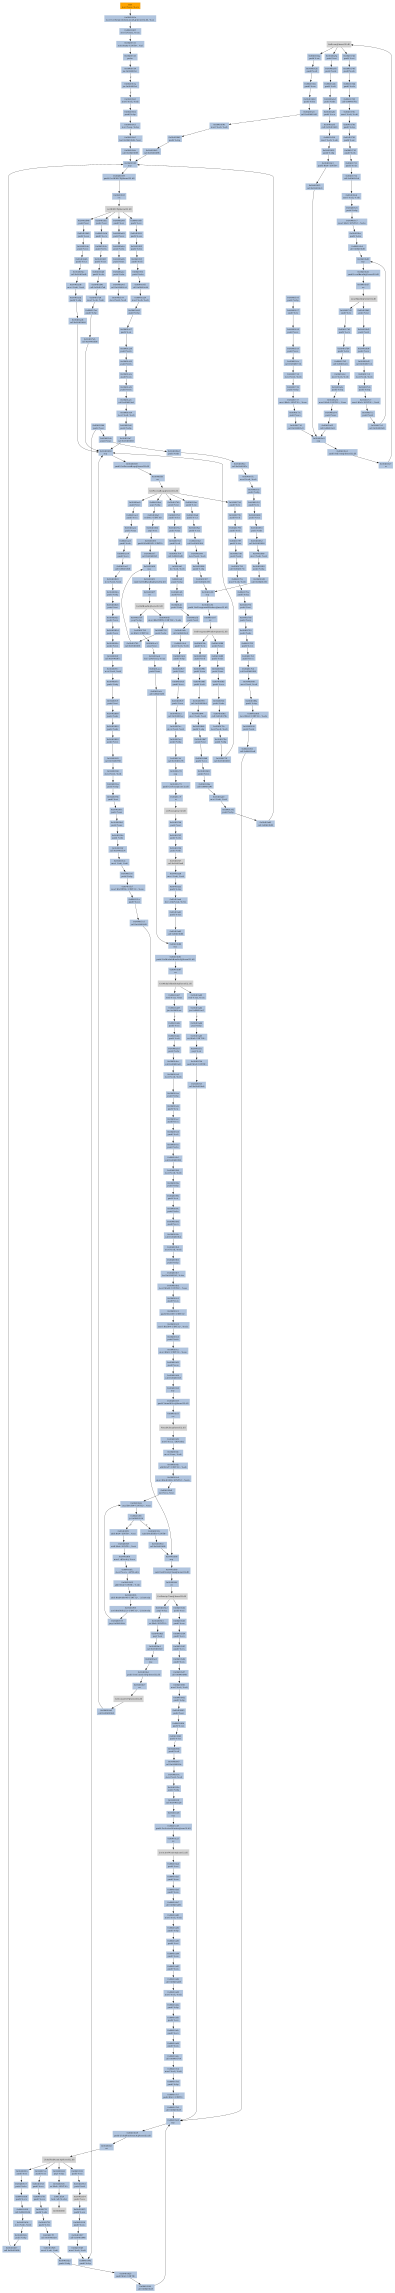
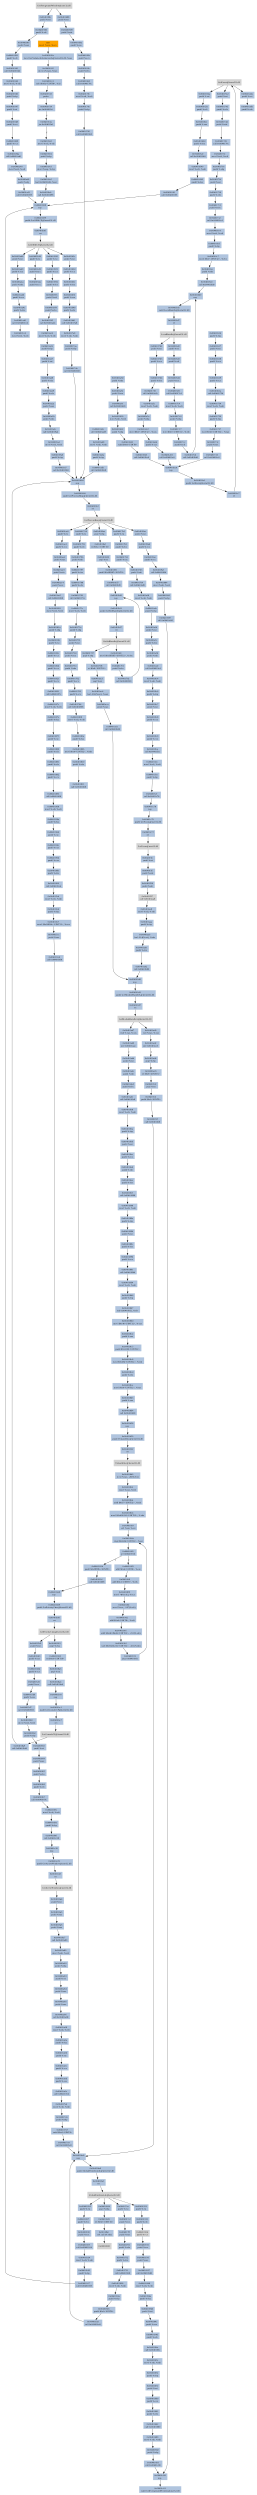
(330, 85) -> none
(82, 260) -> none
(177, 568) -> (144, 597)
(210, 619) -> none
(92, 1343) -> (146, 2303)
